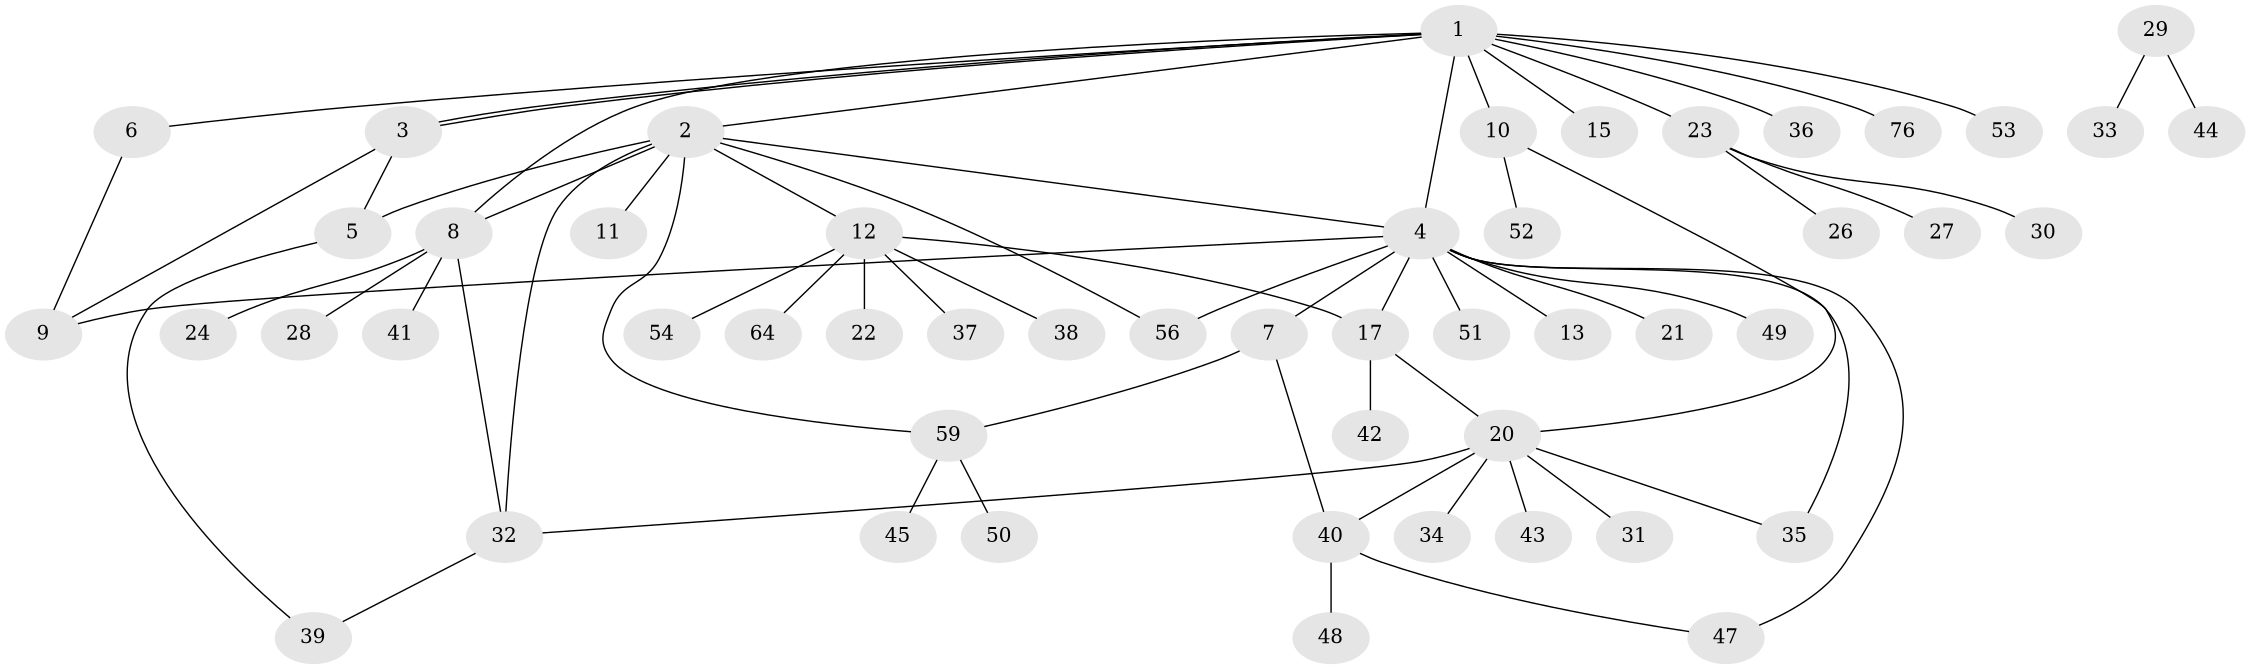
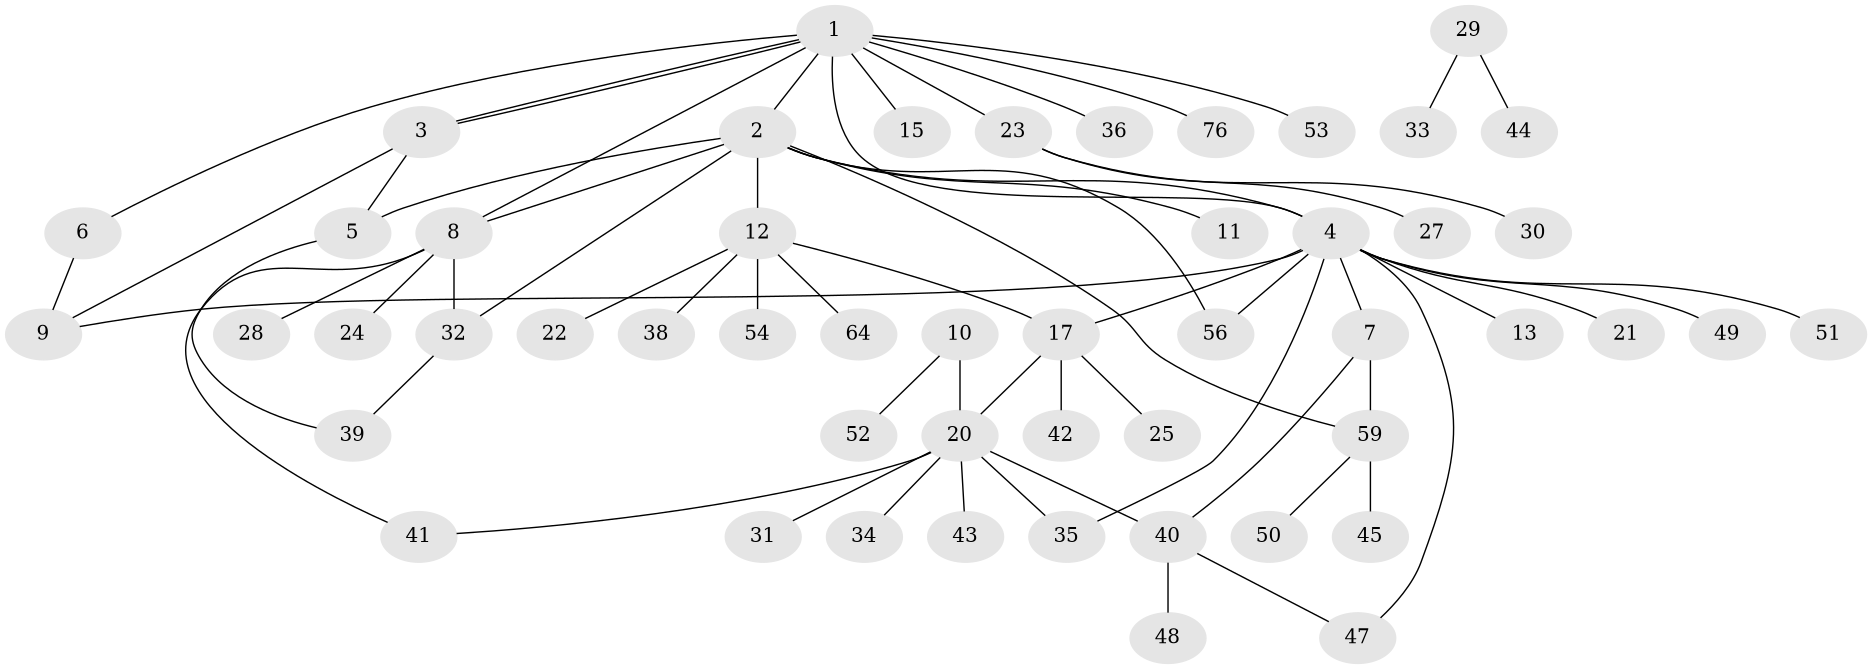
(1479, 82) -> none
(1841, 233) -> none
(966, 335) -> none
none -> (1162, 436)
(1007, 499) -> (697, 507)
